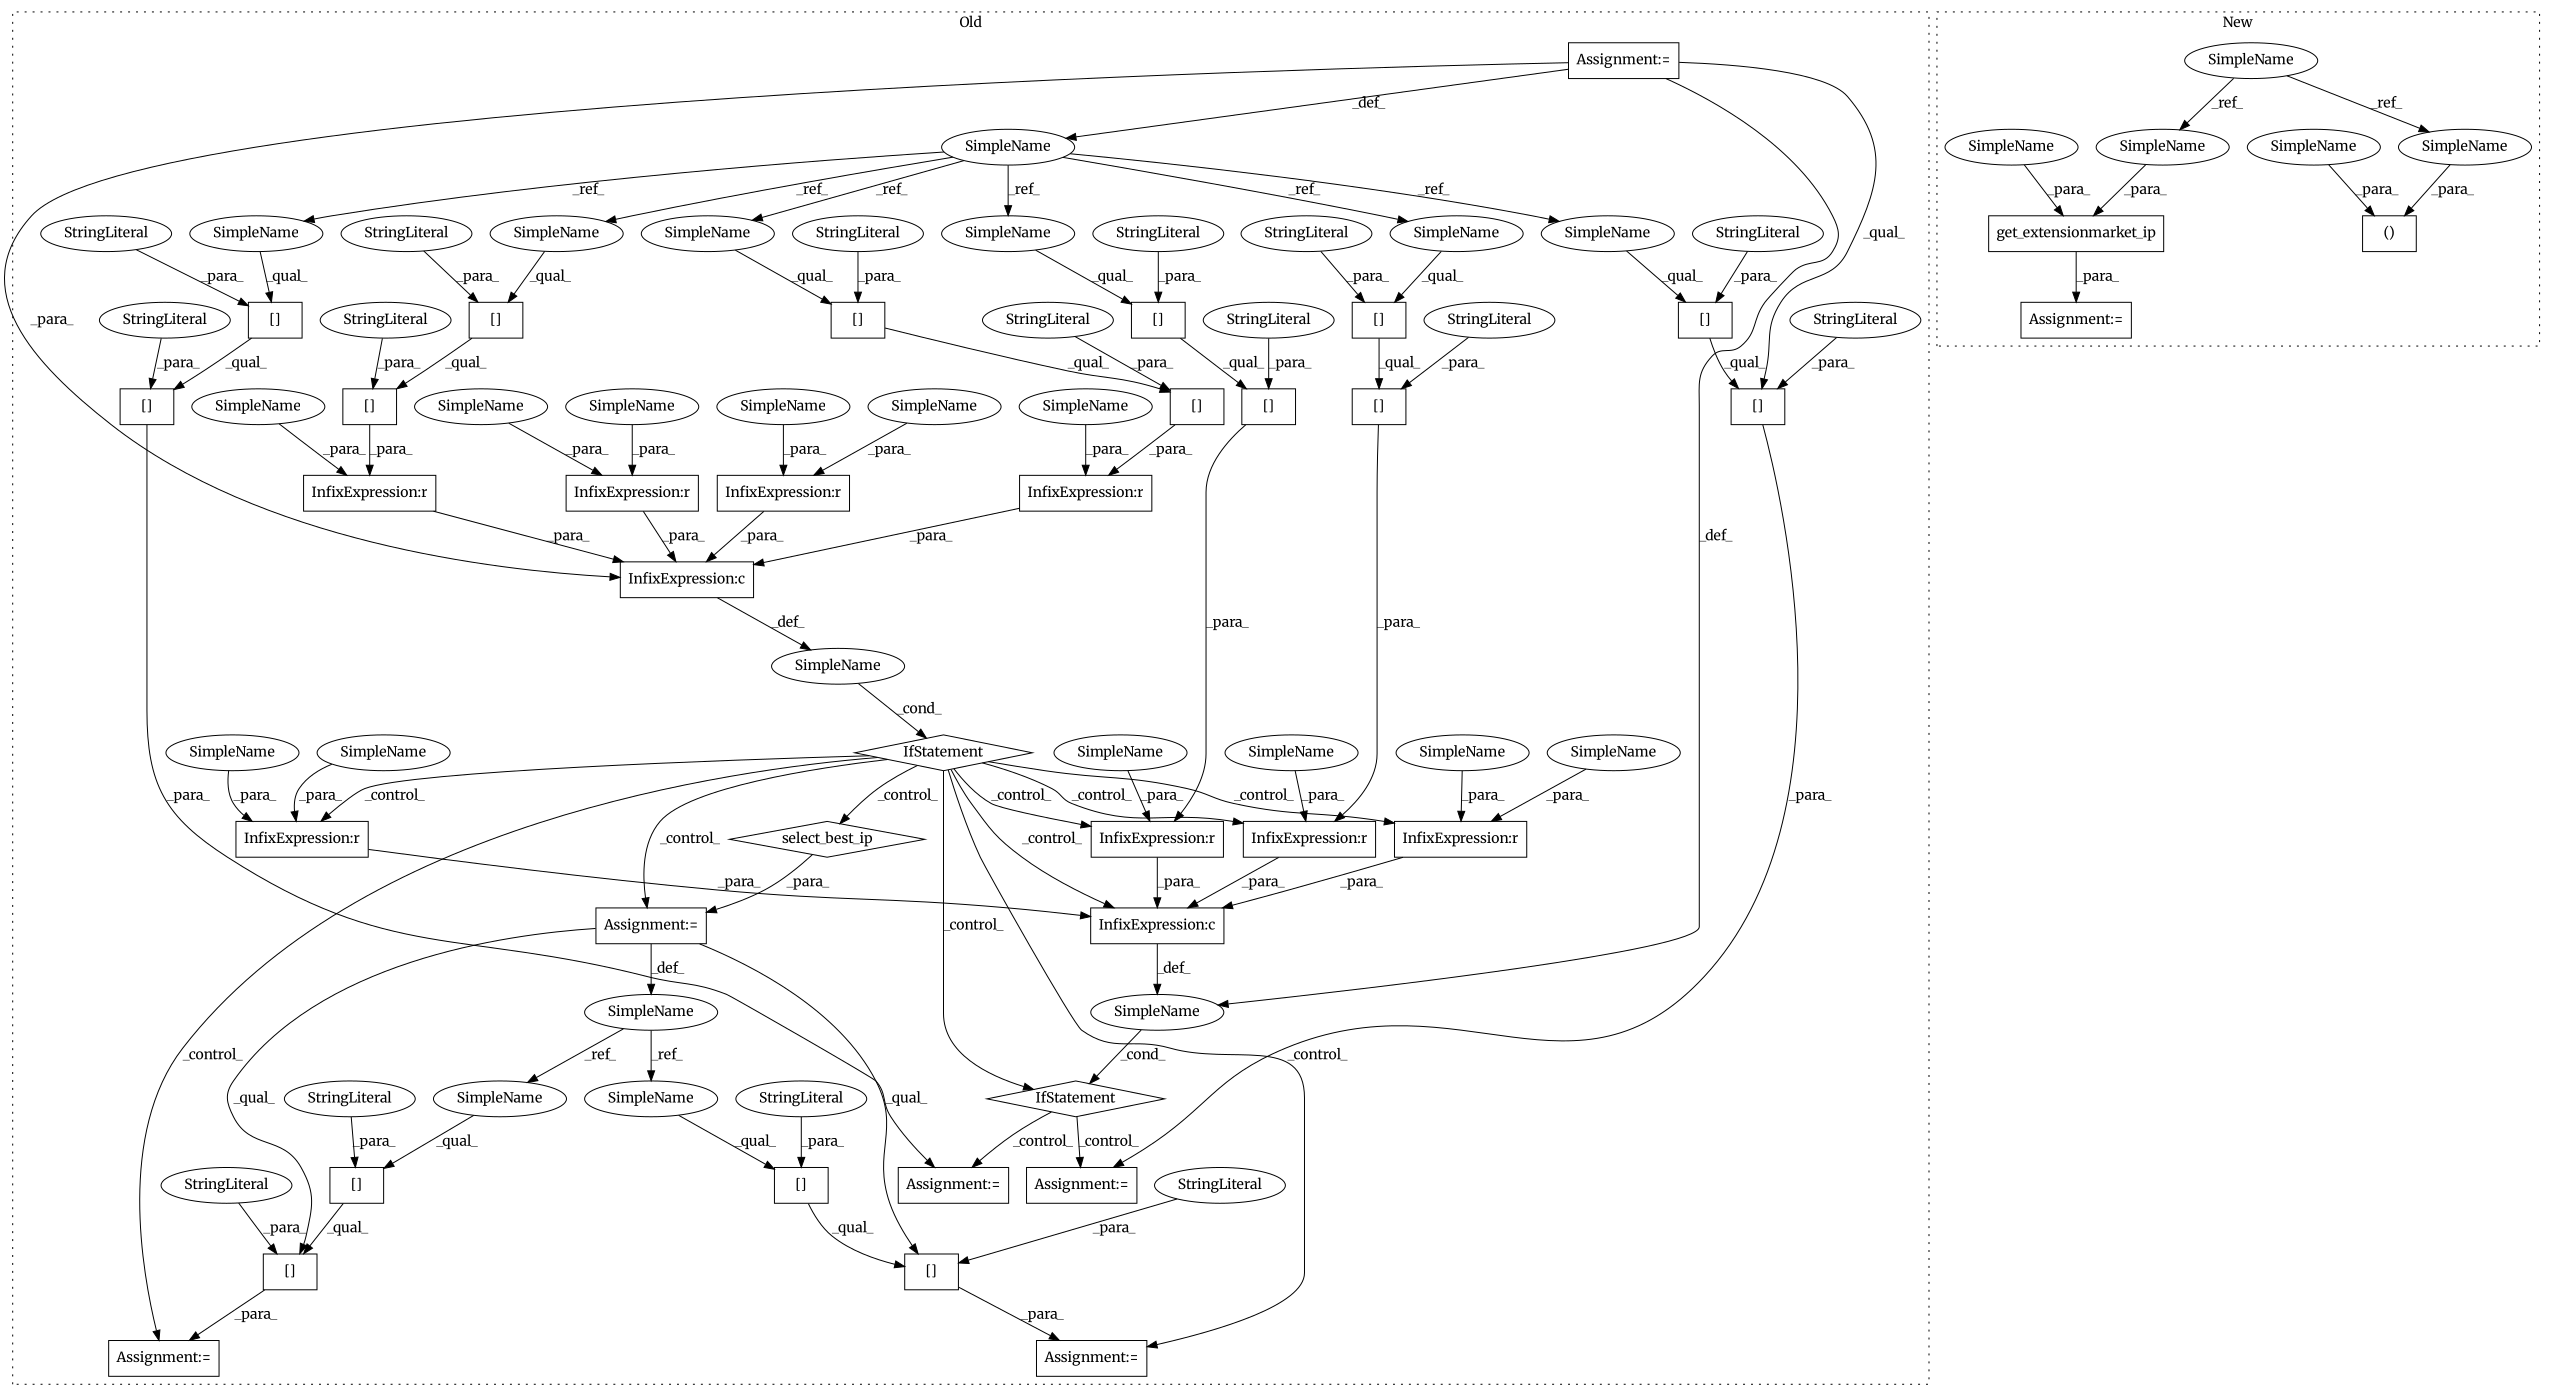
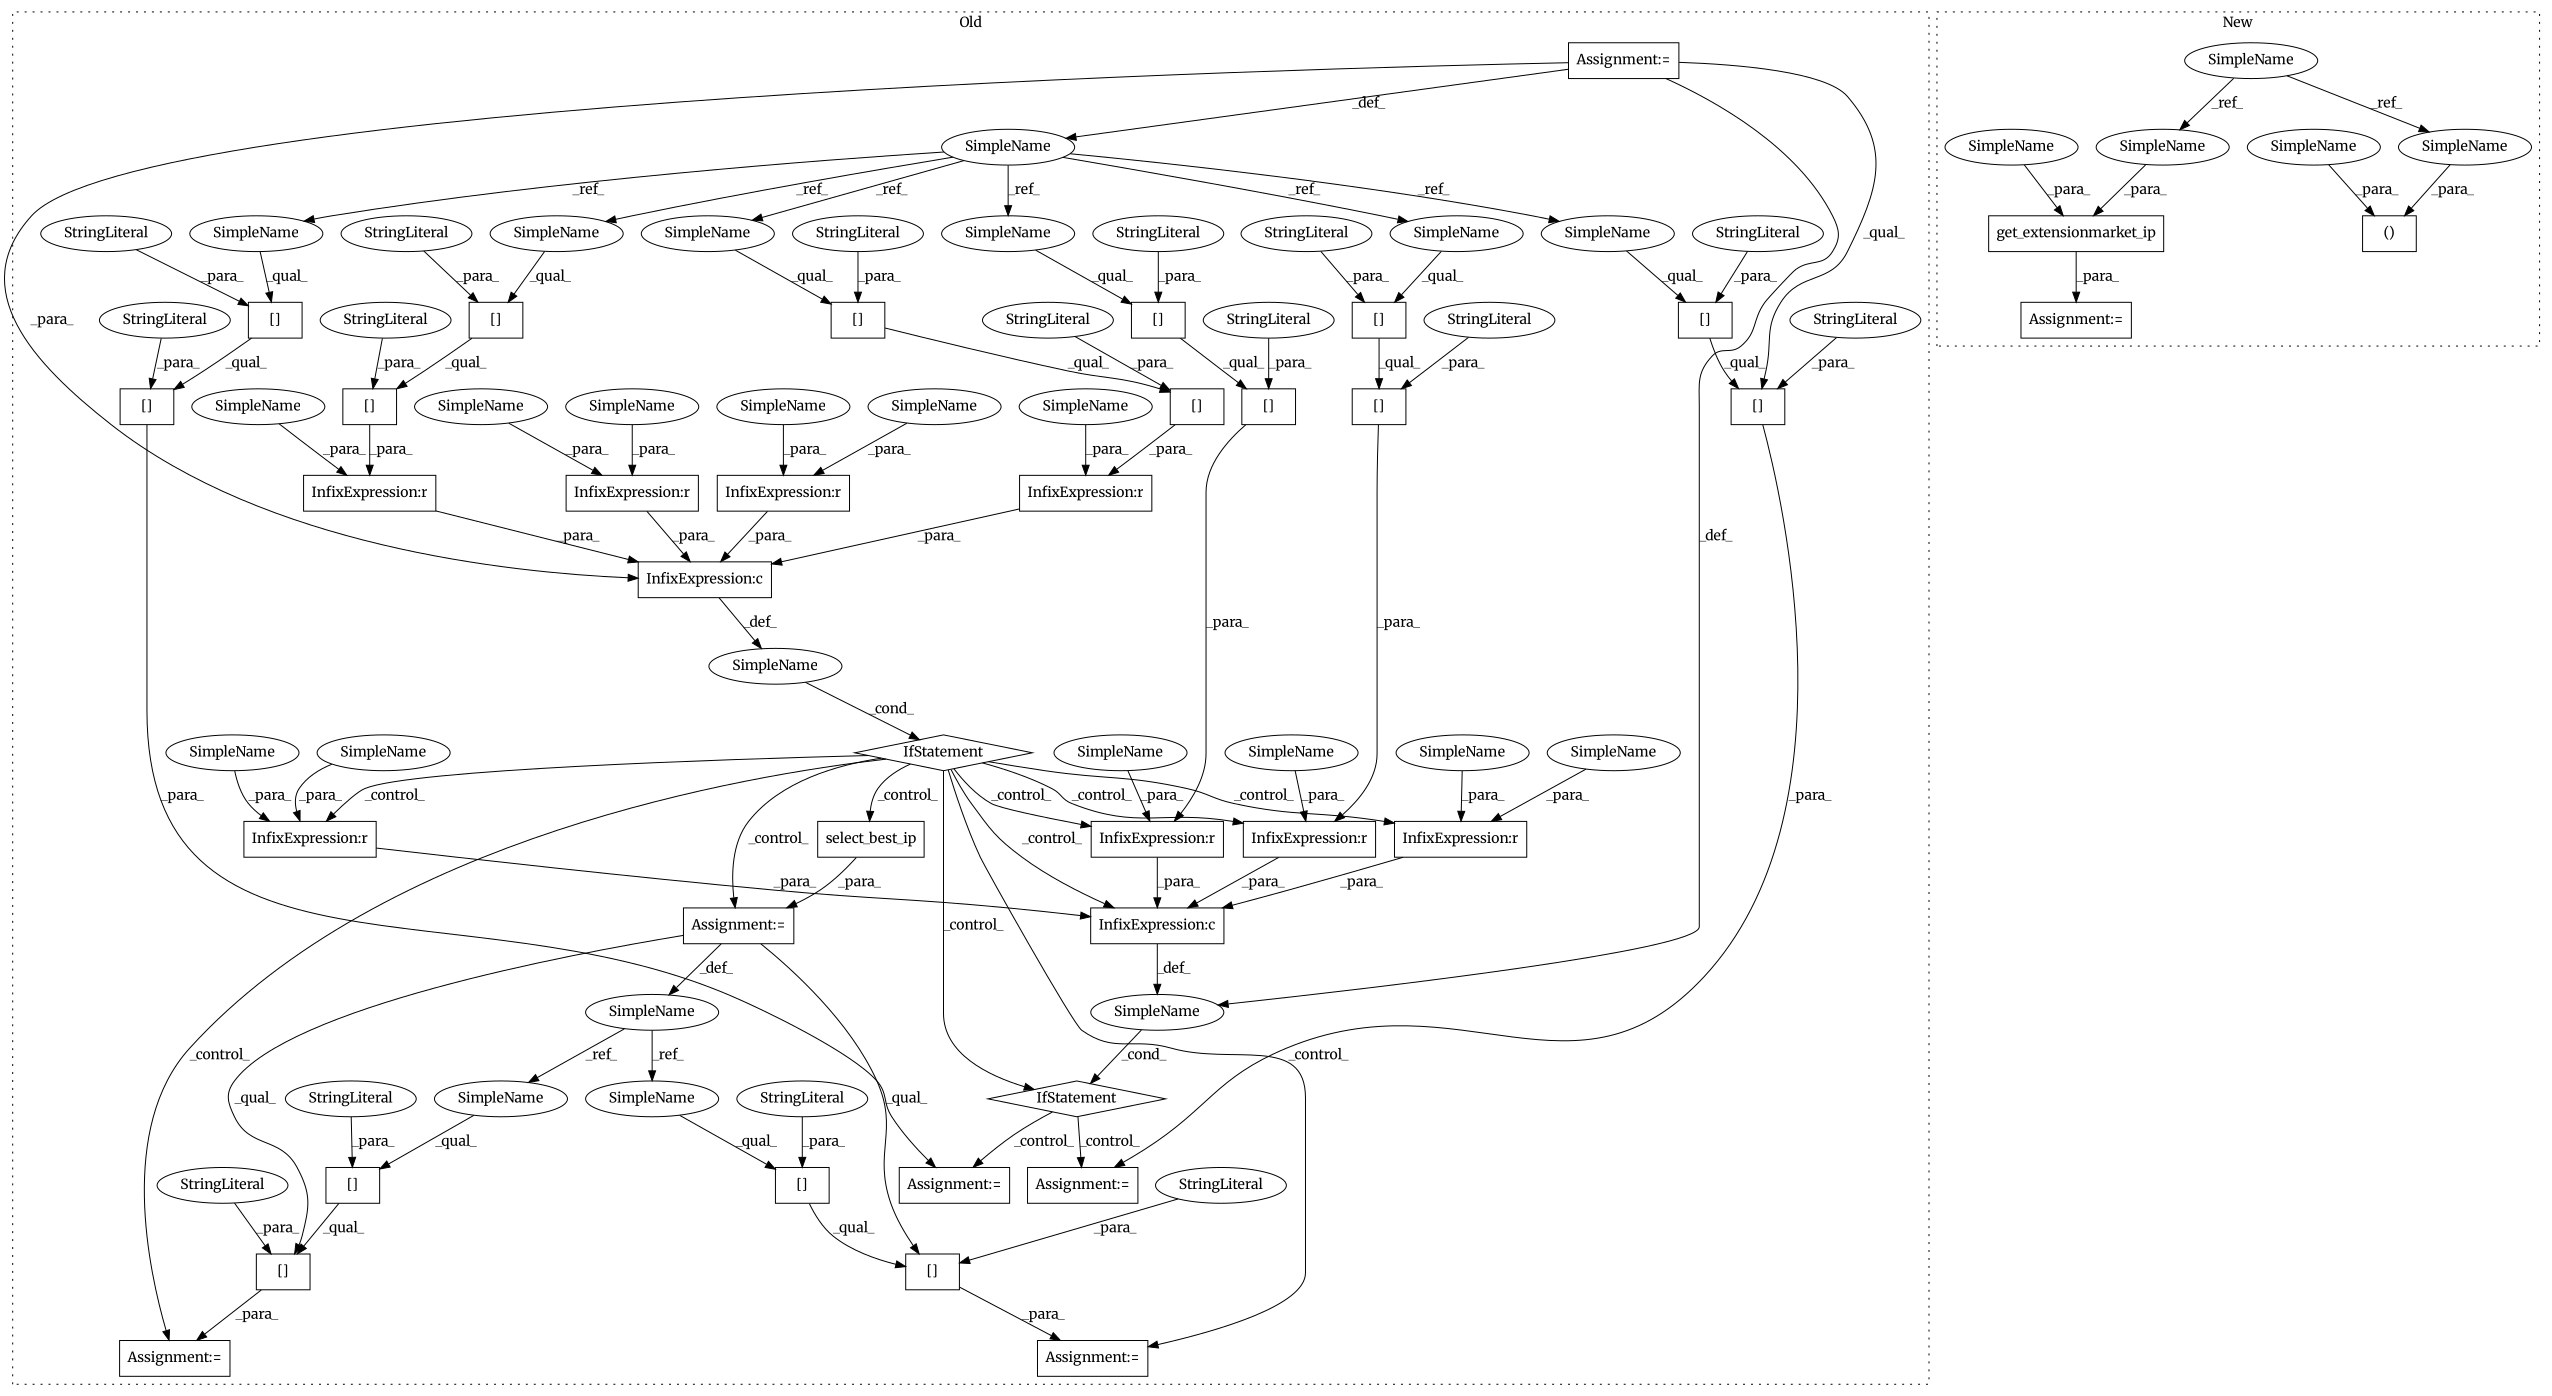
(827, 839) -> (871, 839)
